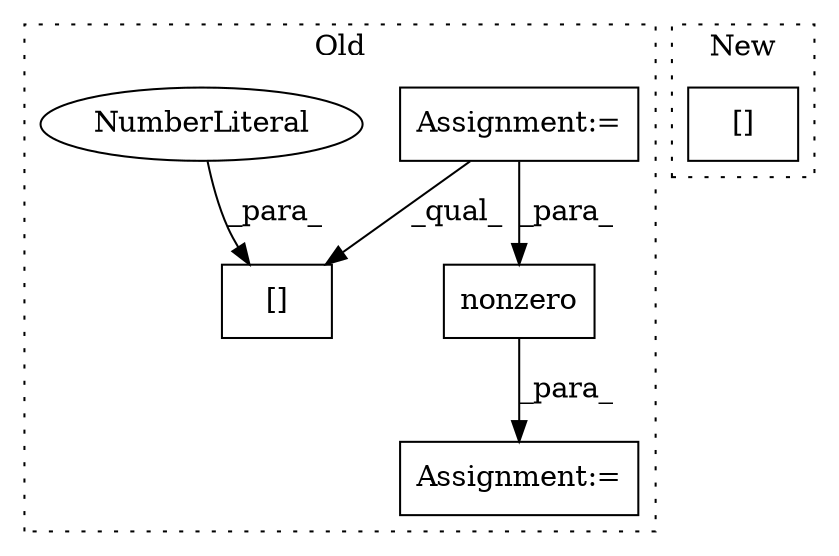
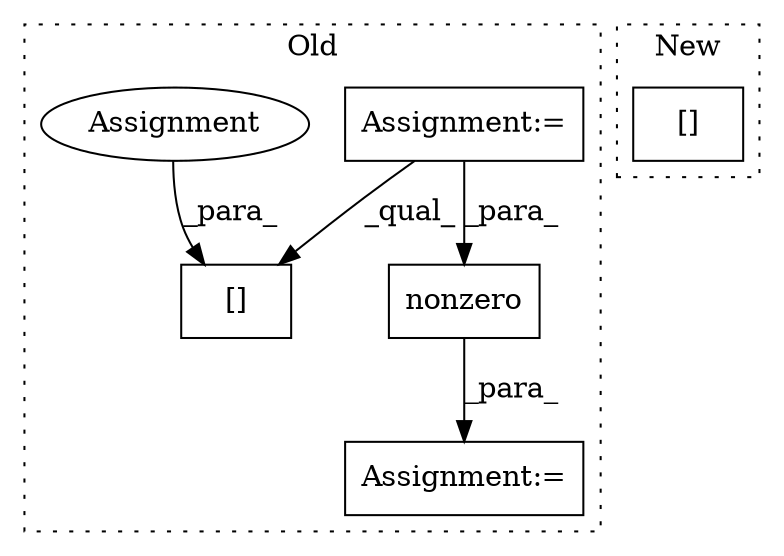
(202, 124) -> (175, 124)
